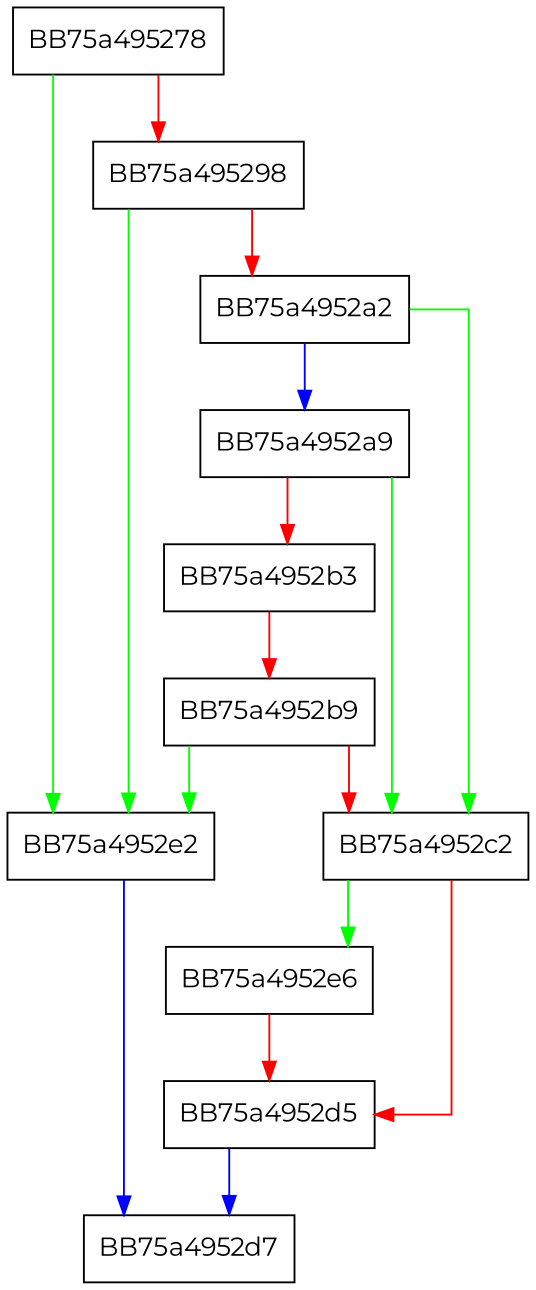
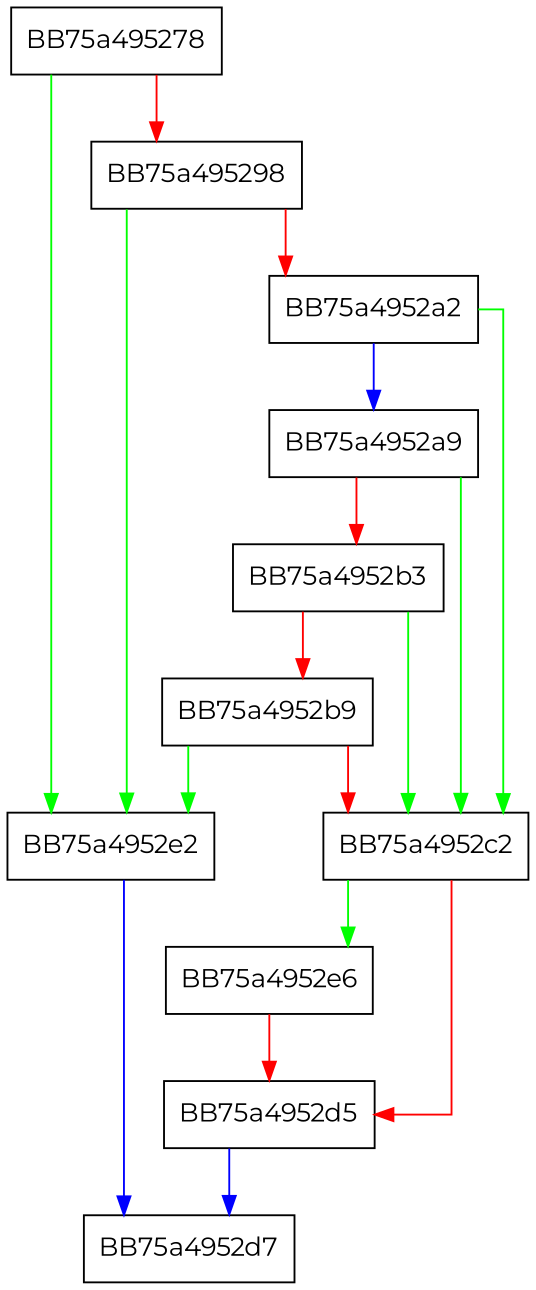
none -> (408, 703)
